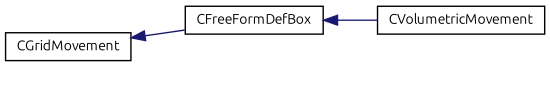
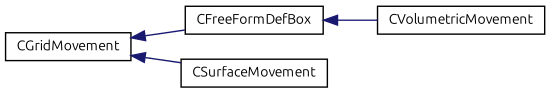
none -> (254, 73)
